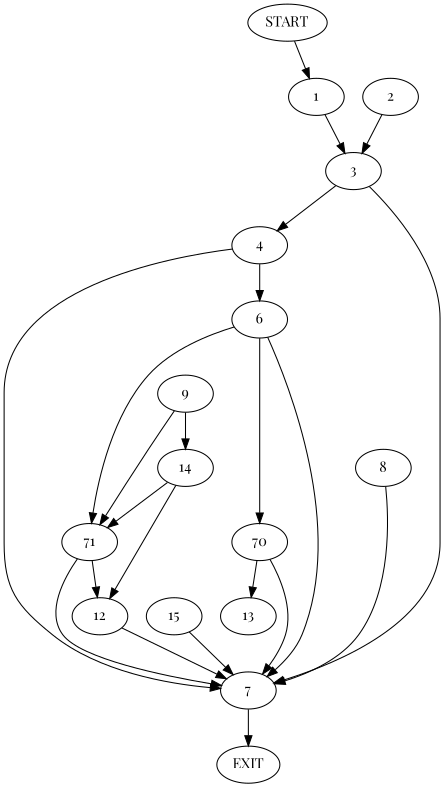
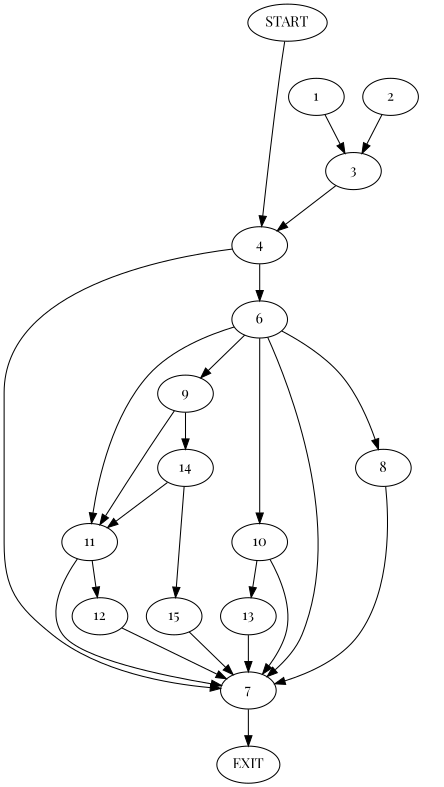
(300, 55) -> (273, 129)
none -> (226, 353)
none -> (341, 375)
(440, 465) -> (248, 648)
(145, 537) -> (180, 537)
(90, 542) -> (90, 542)
(260, 542) -> (260, 542)
